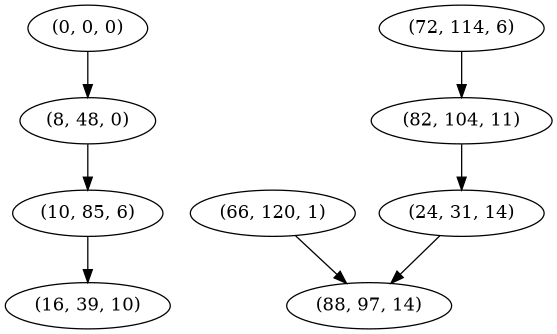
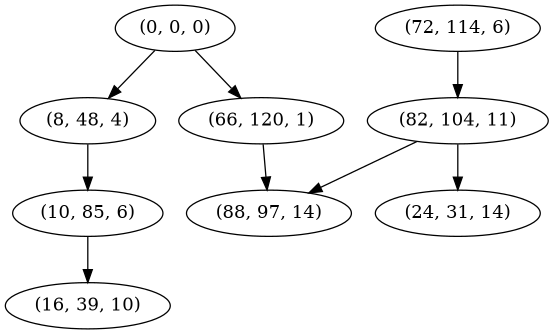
none -> (213, 69)
(88, 121) -> (88, 121)
(420, 255) -> (369, 164)
